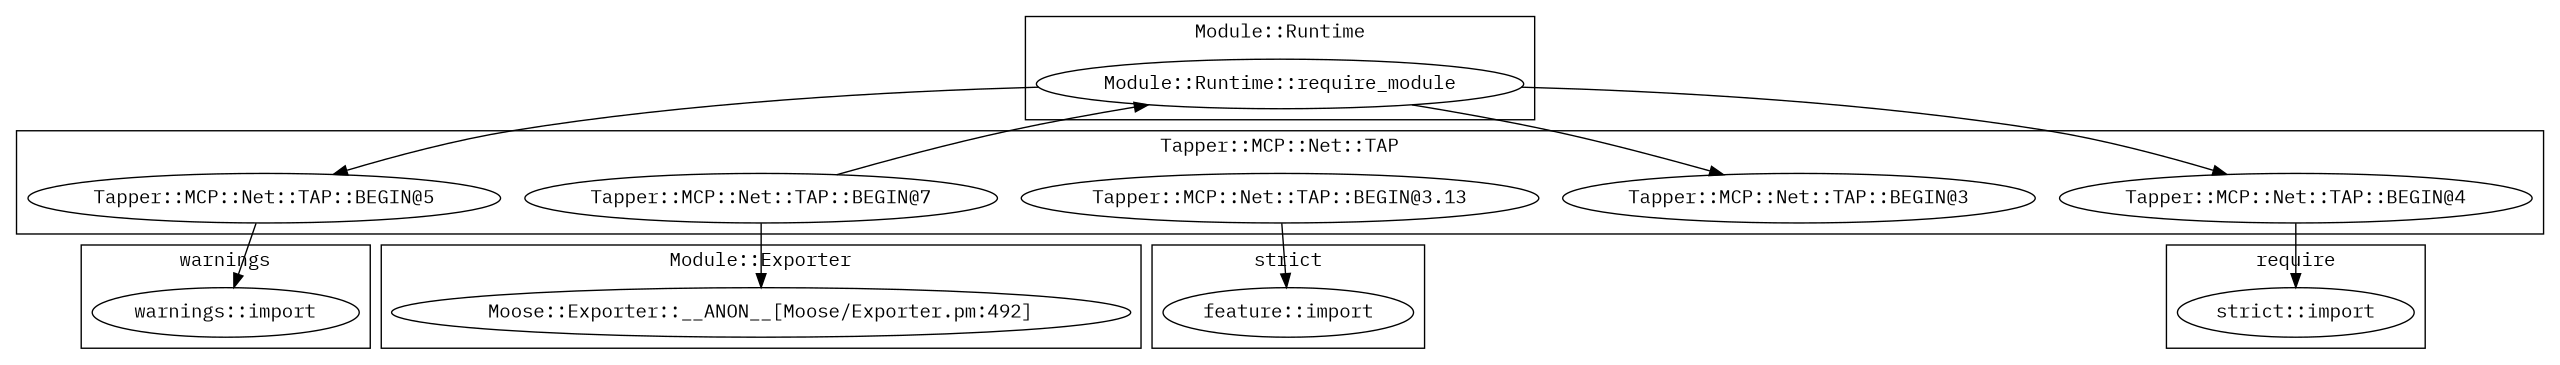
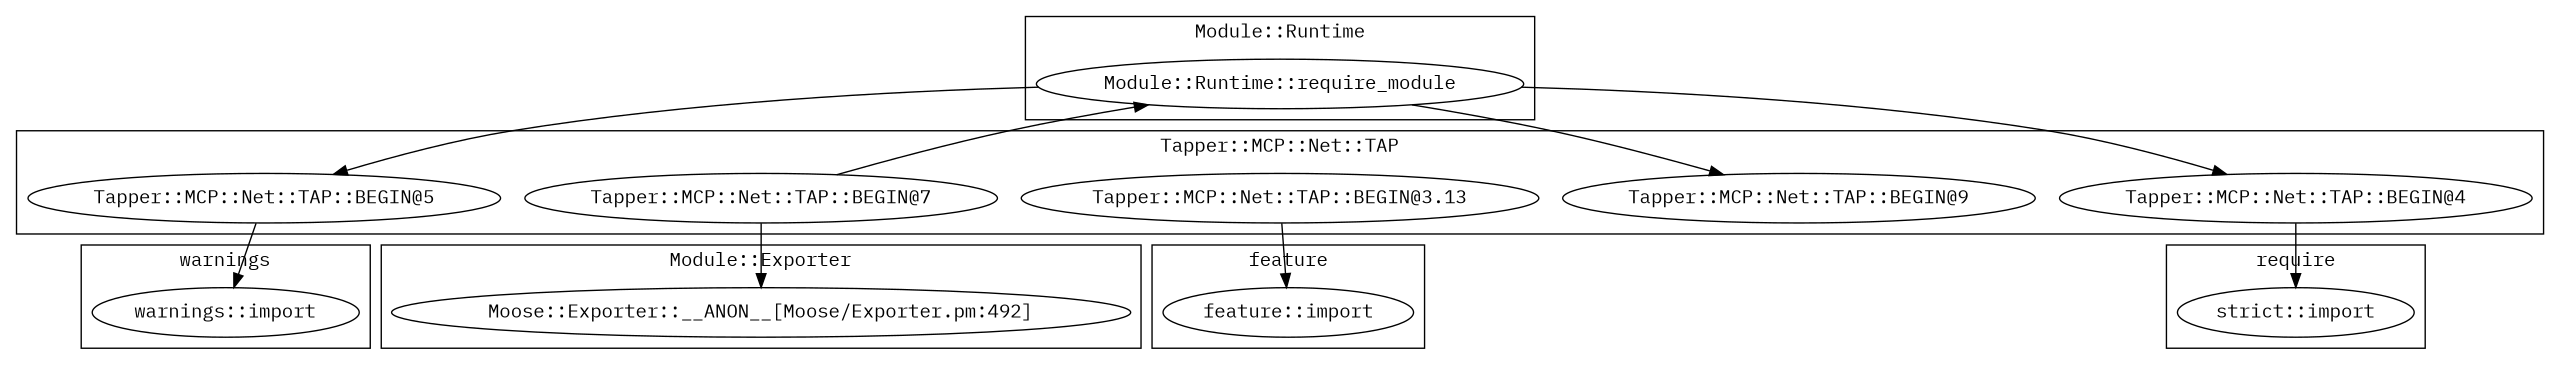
(1799, 198) -> (1799, 198)
(1288, 261) -> (1288, 261)
